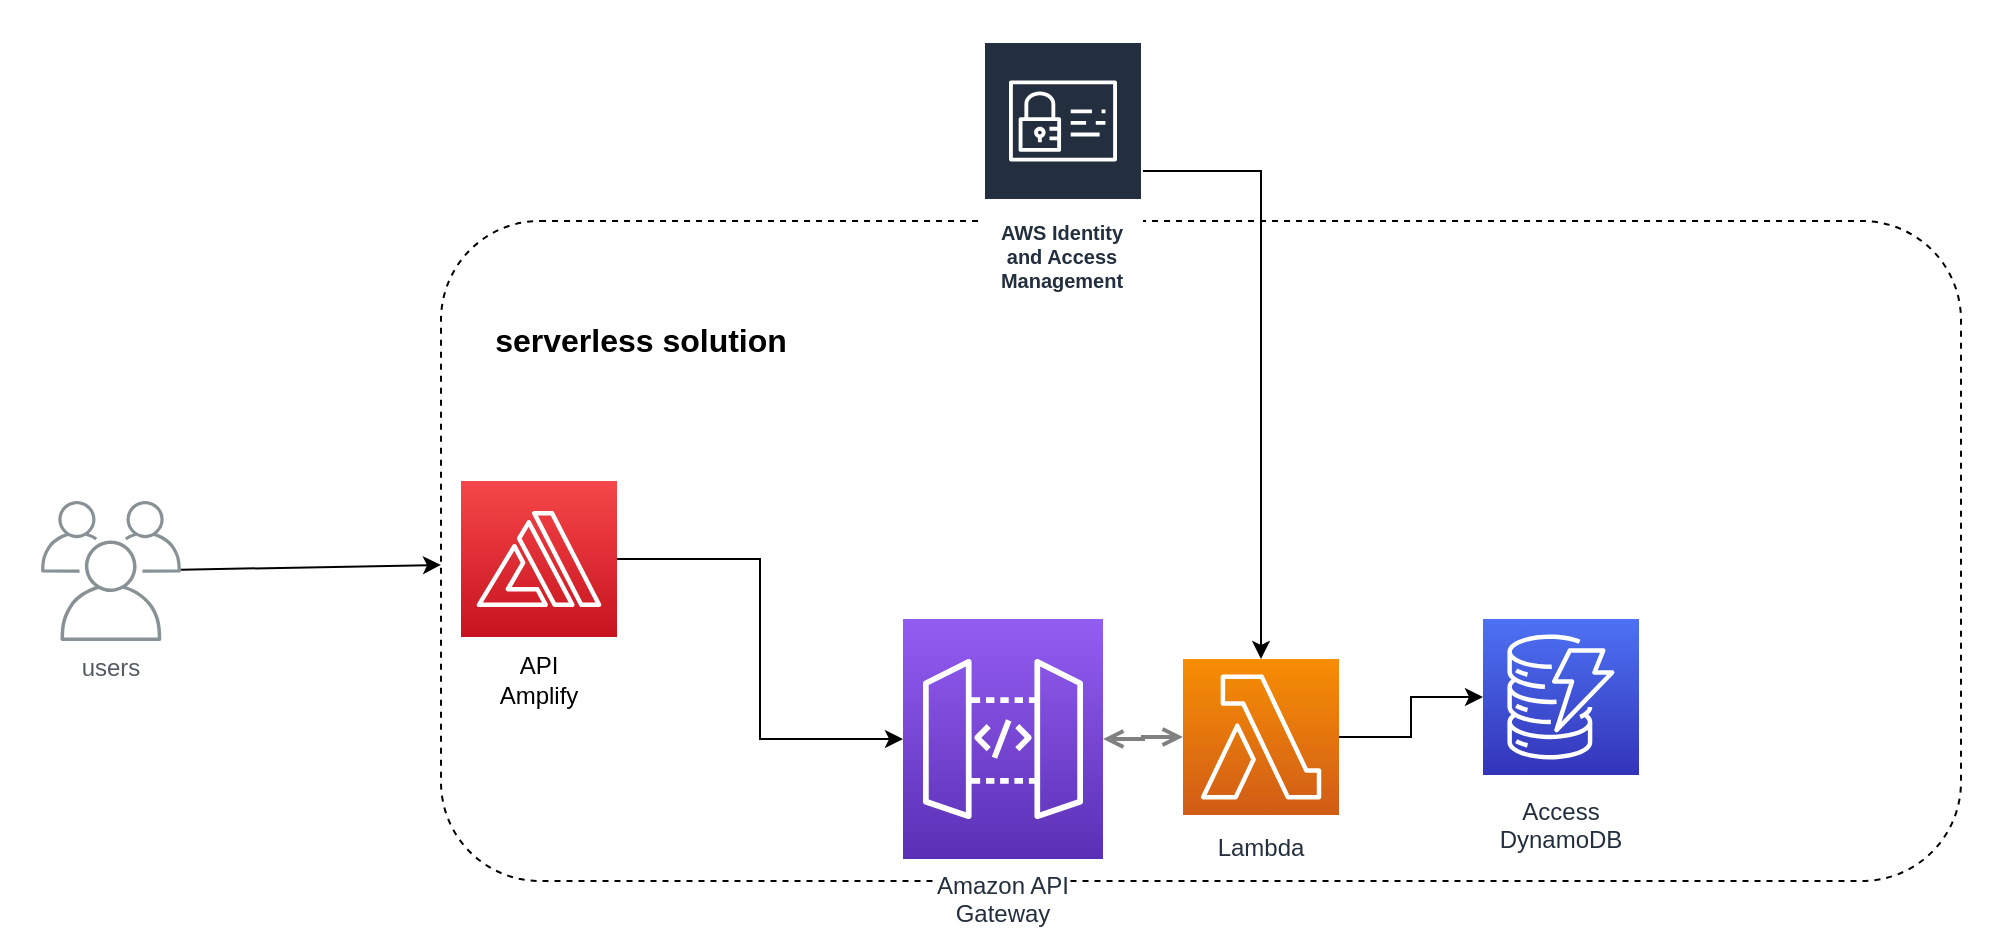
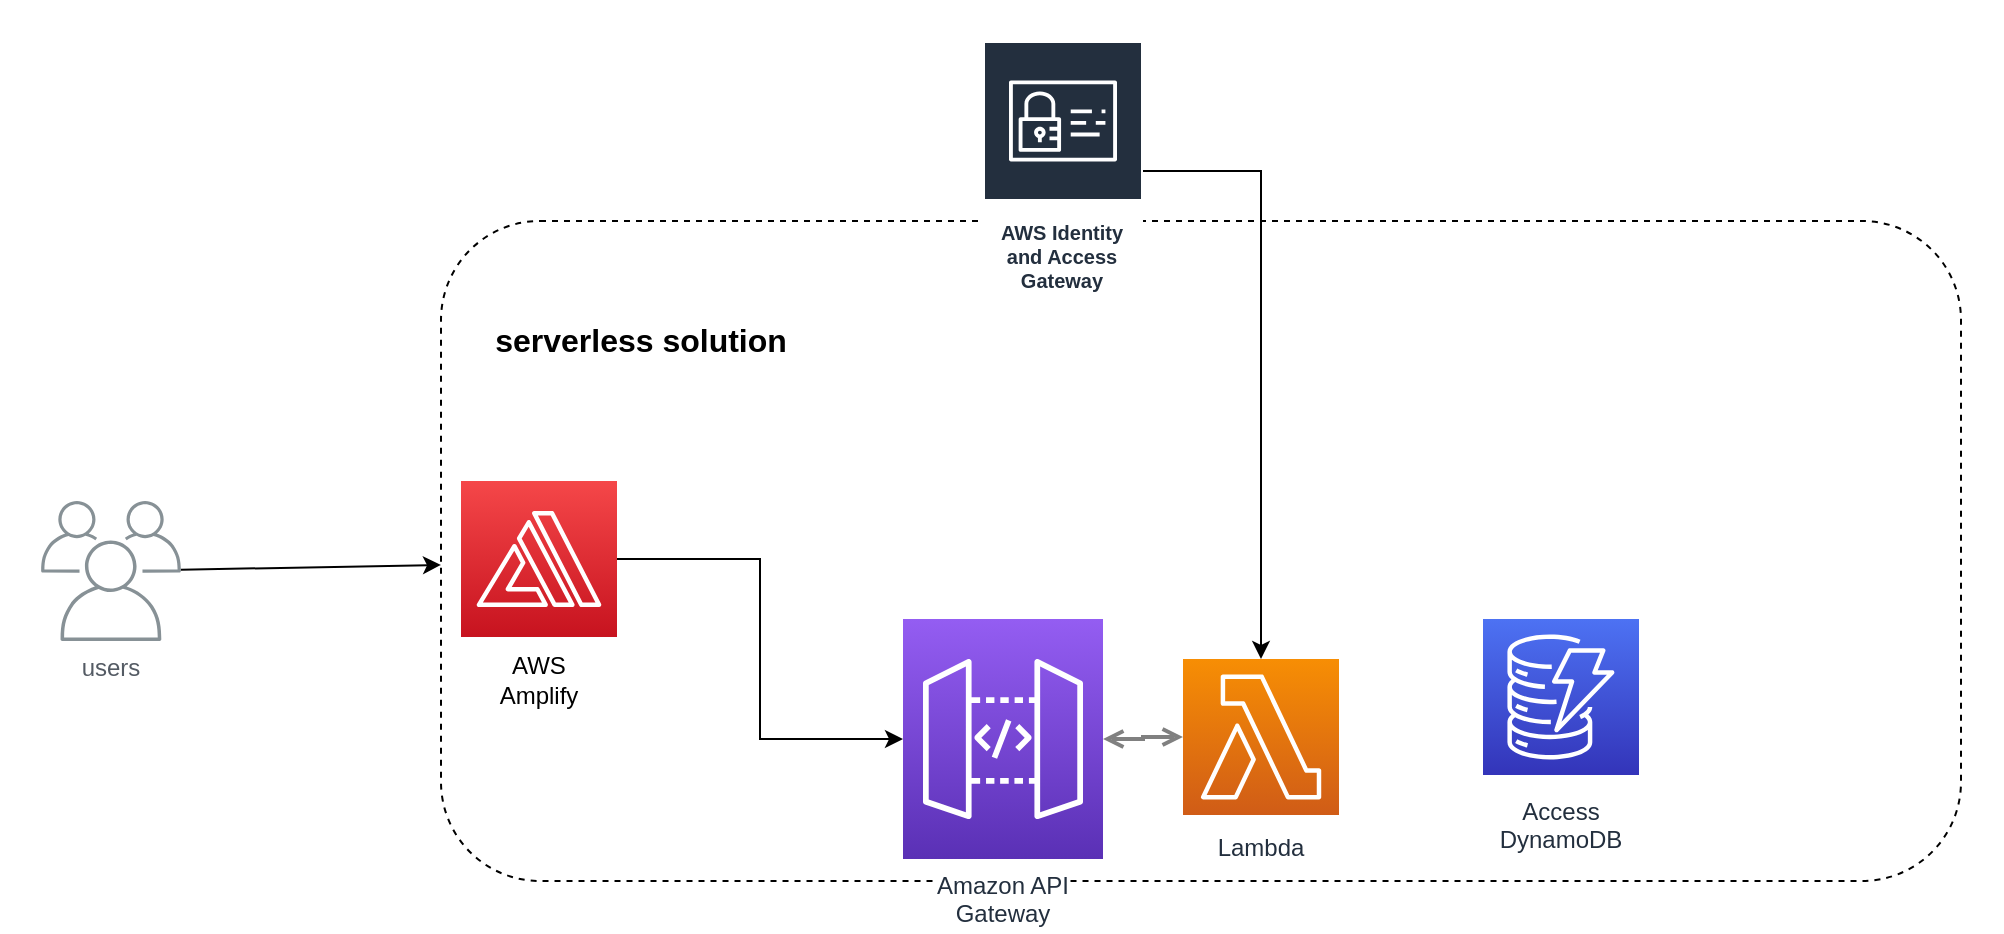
(1063, 257) -> (1063, 257)
(540, 681) -> (540, 681)
(1411, 724) -> none
